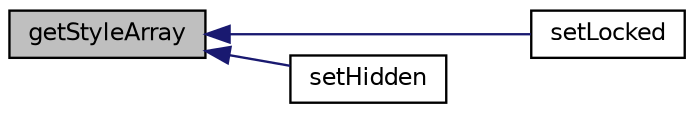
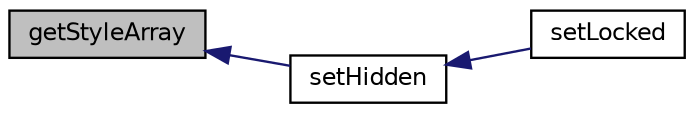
(380, 34) -> (500, 54)
